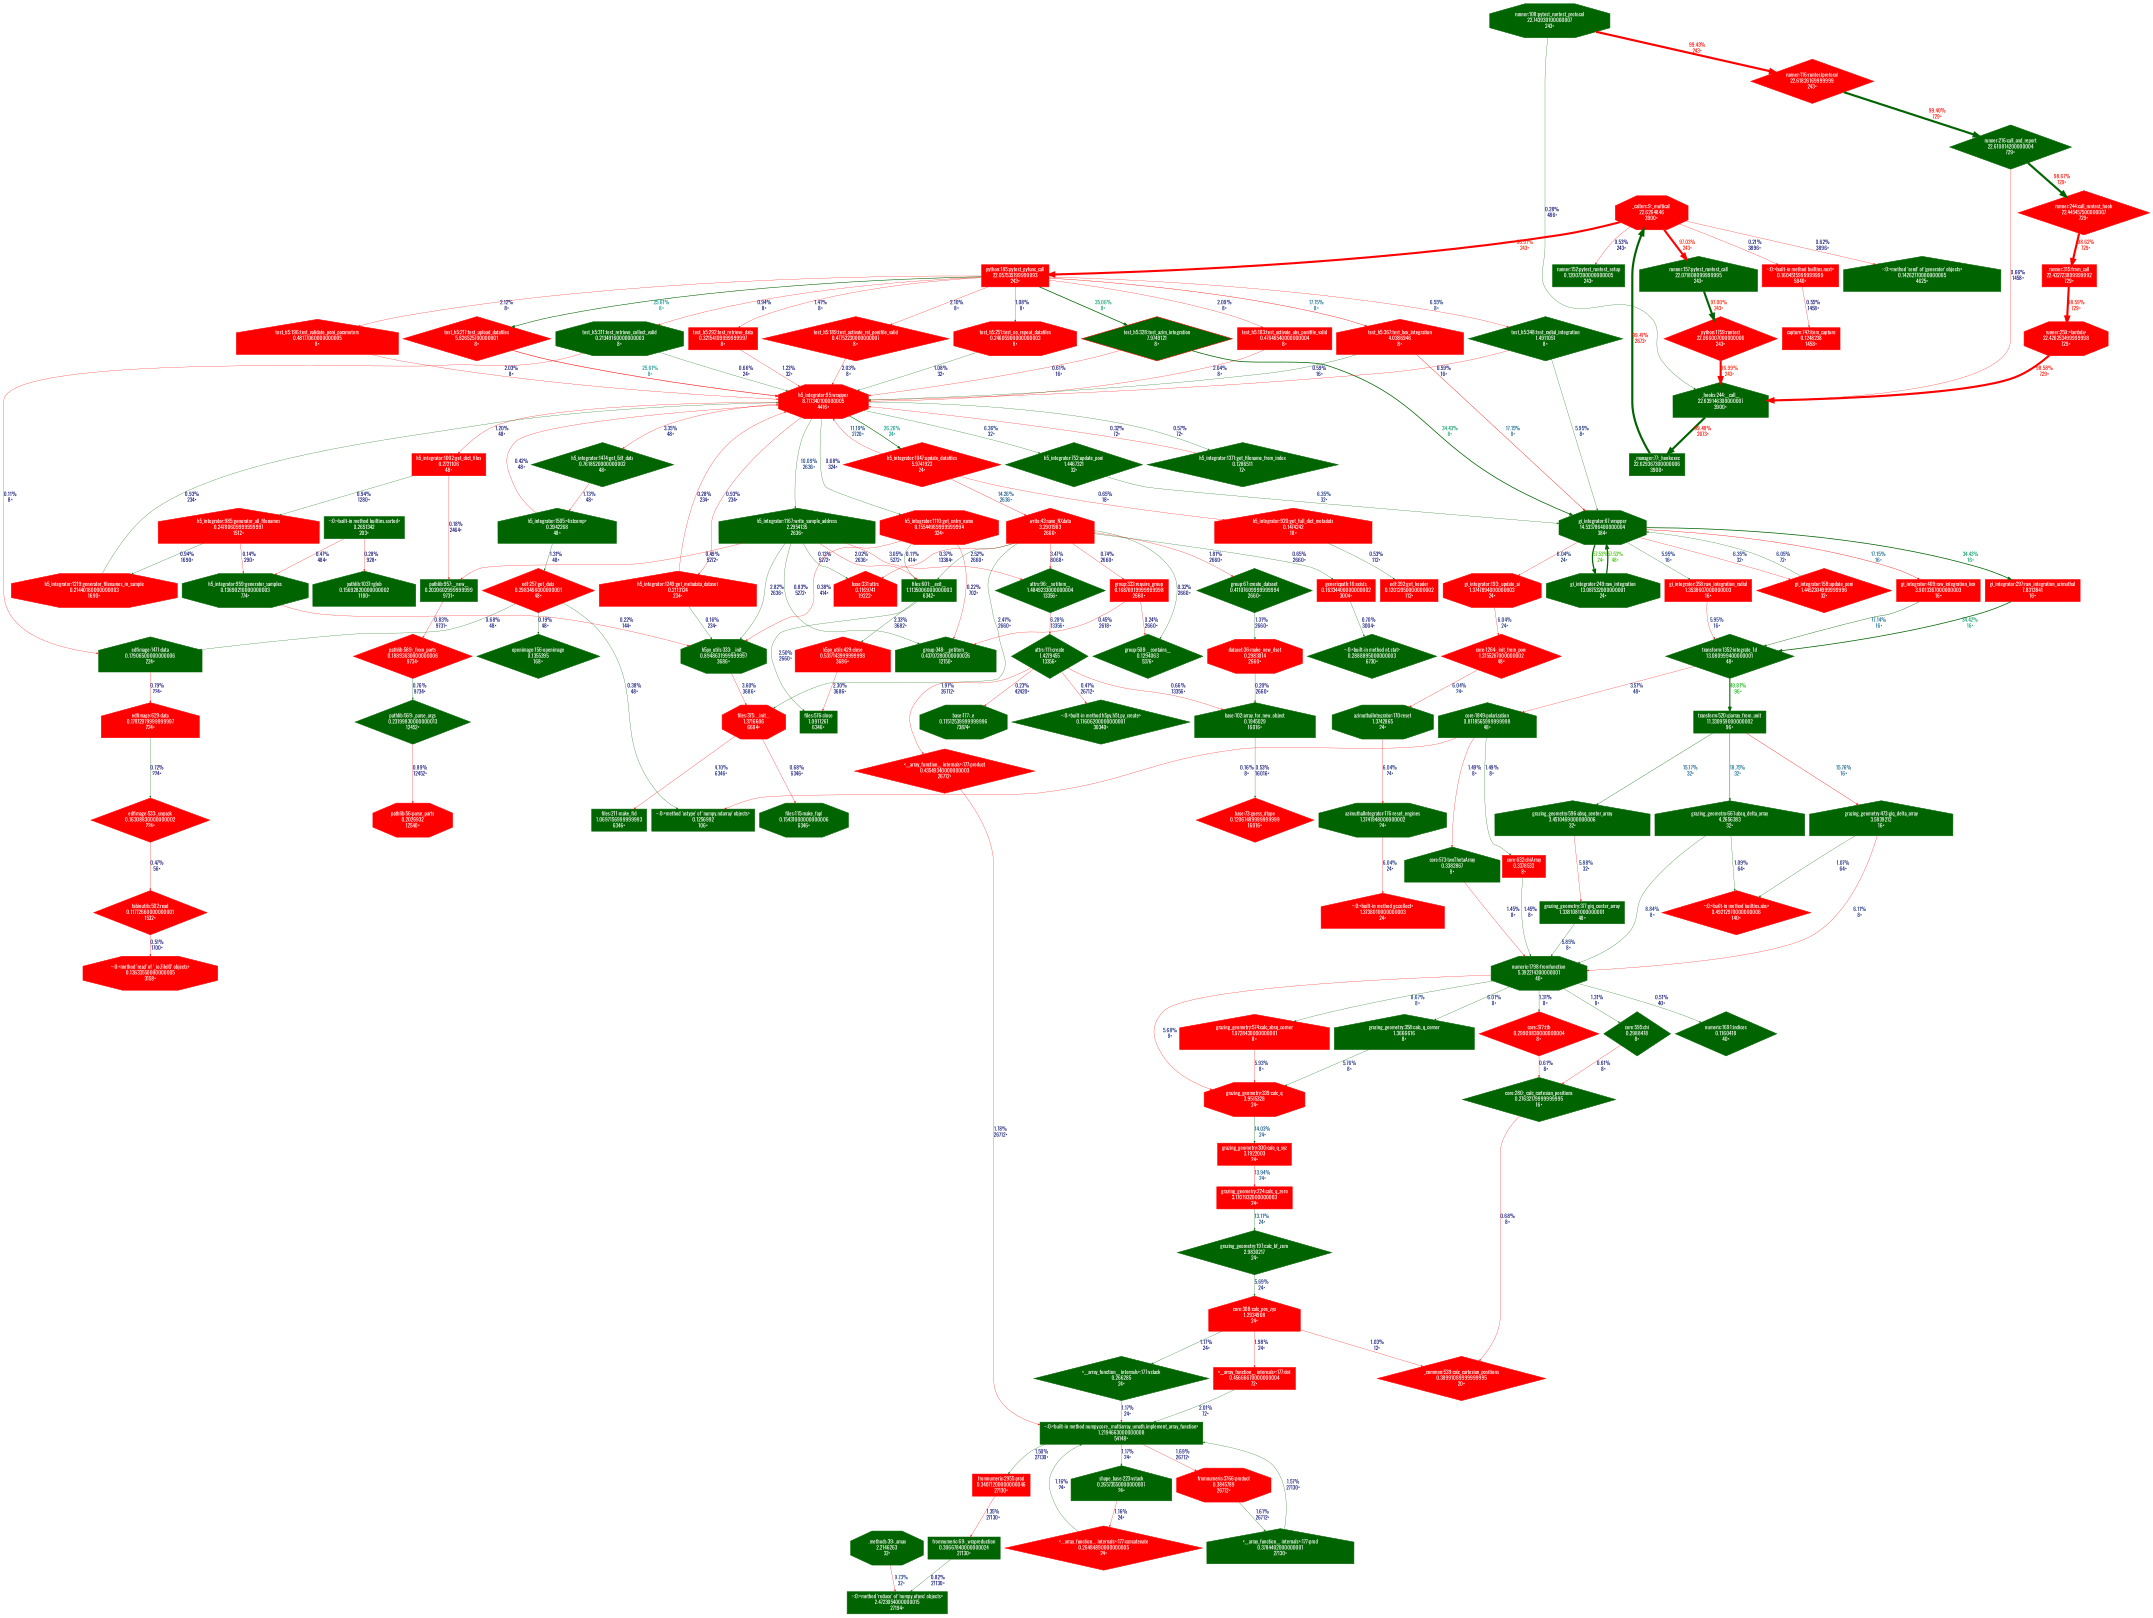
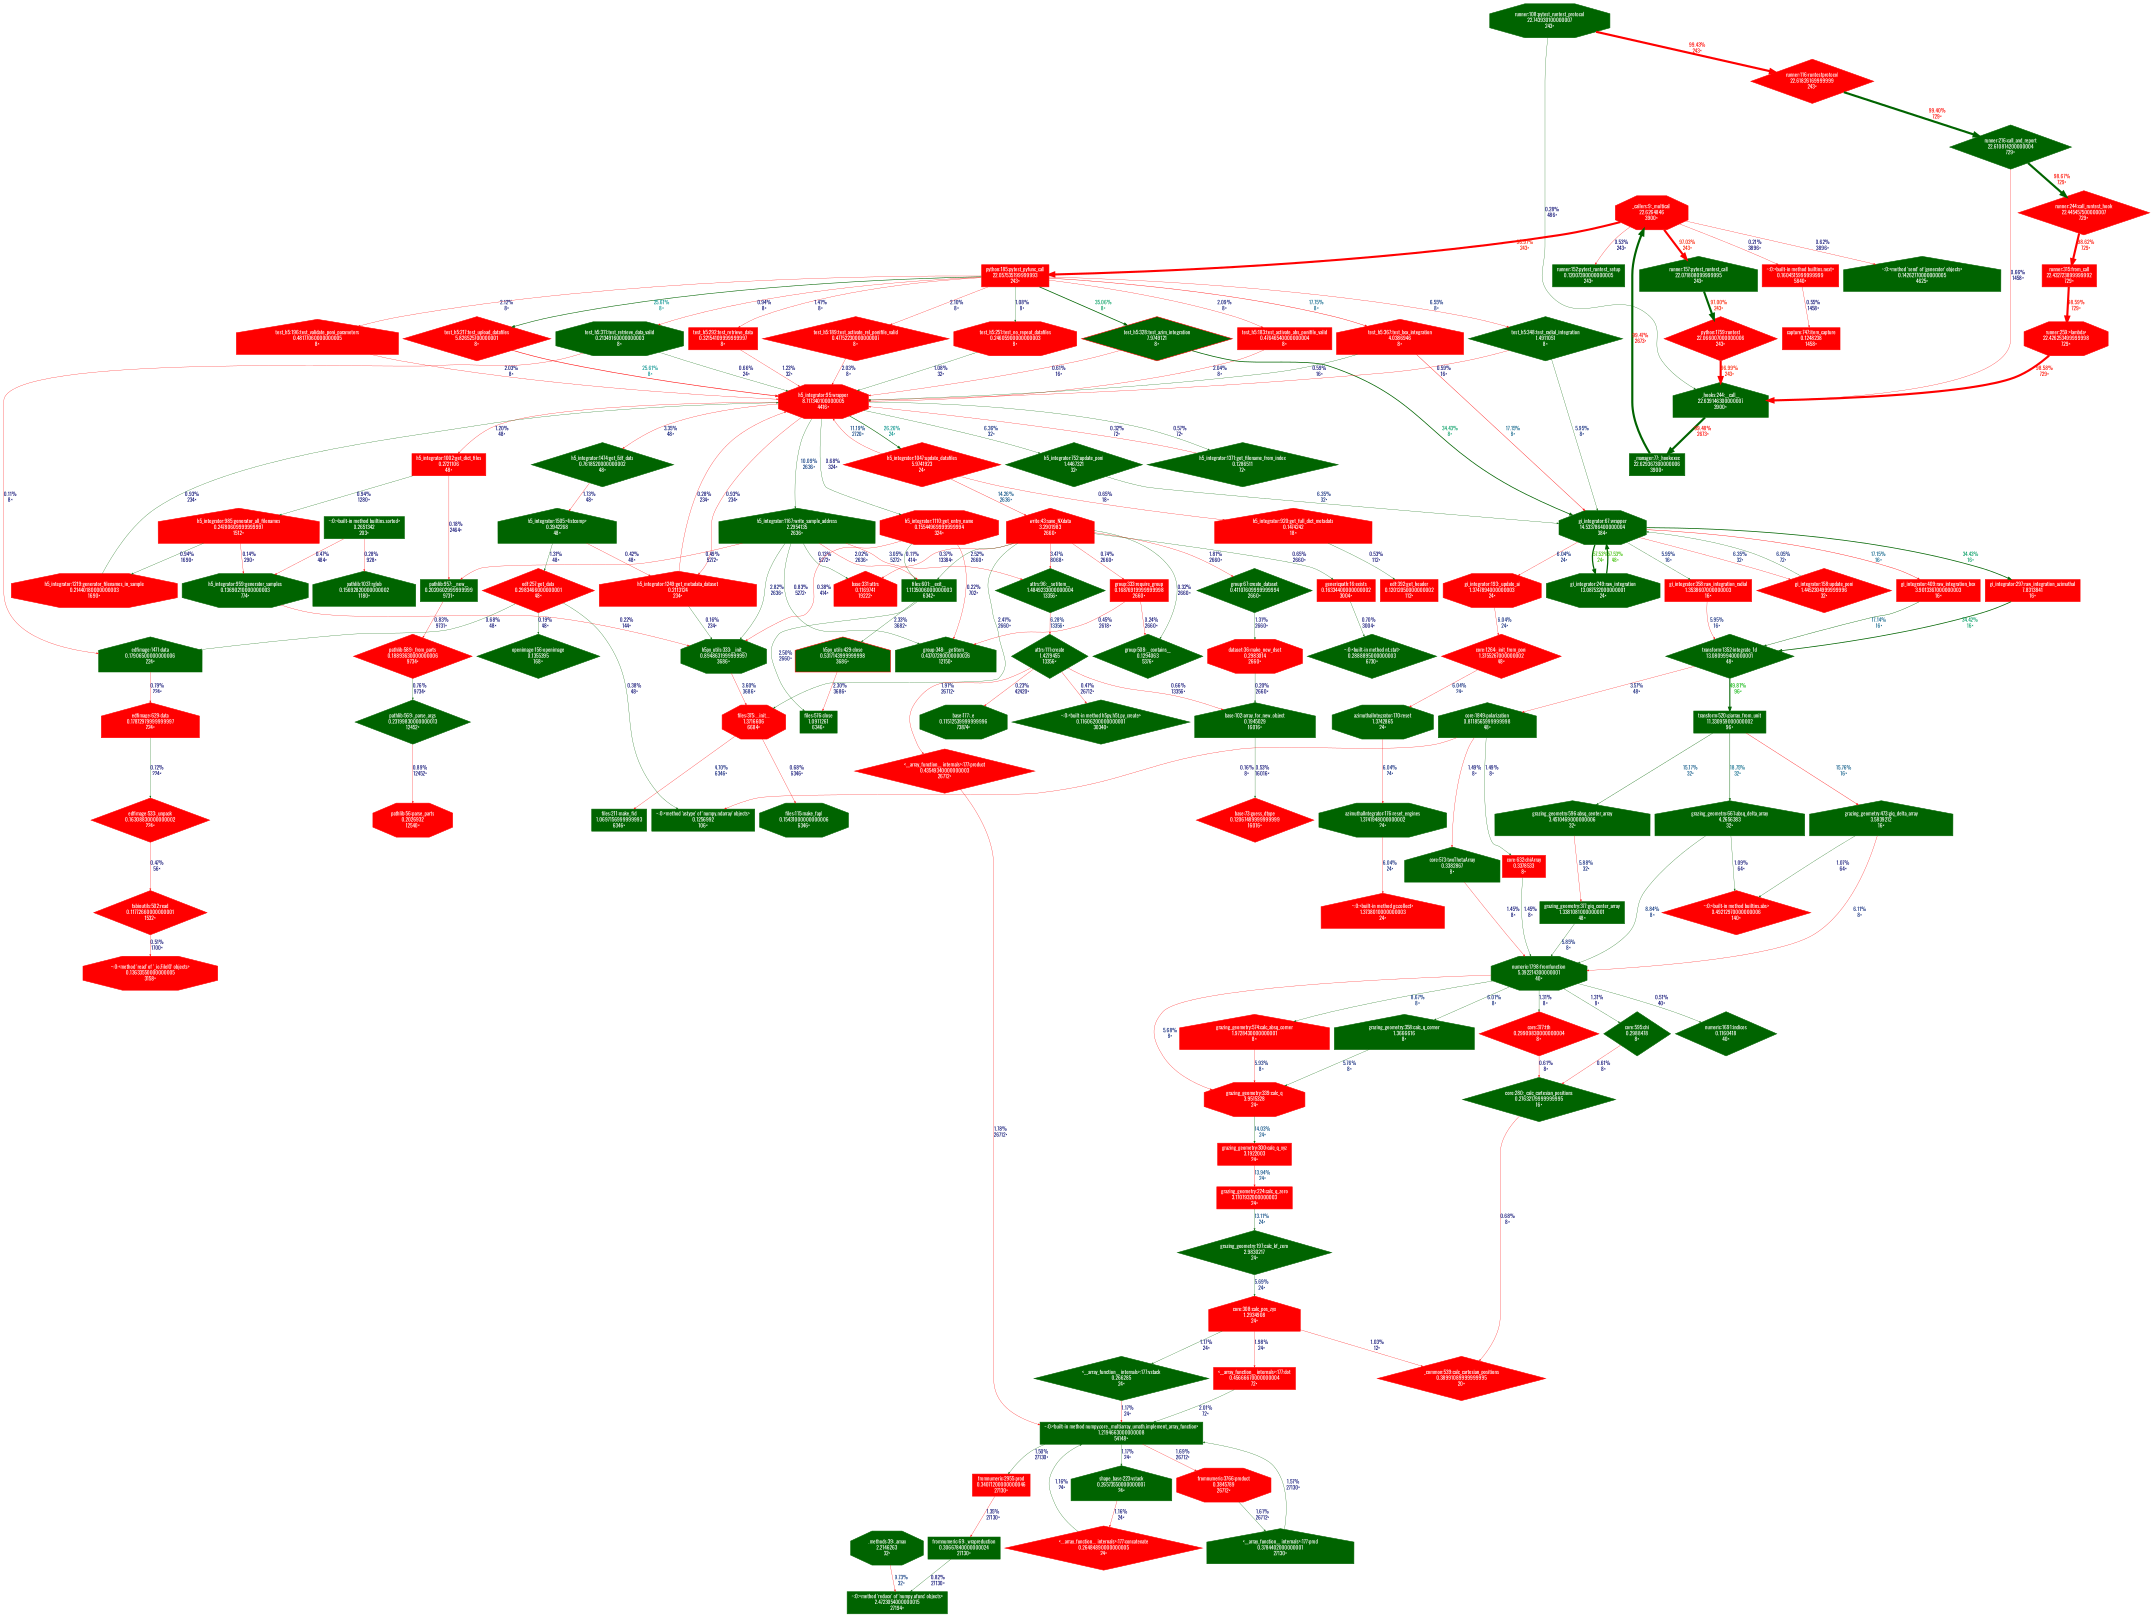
(620, 339) -> (620, 339)
(603, 421) -> (618, 559)
(843, 656) -> (843, 656)
